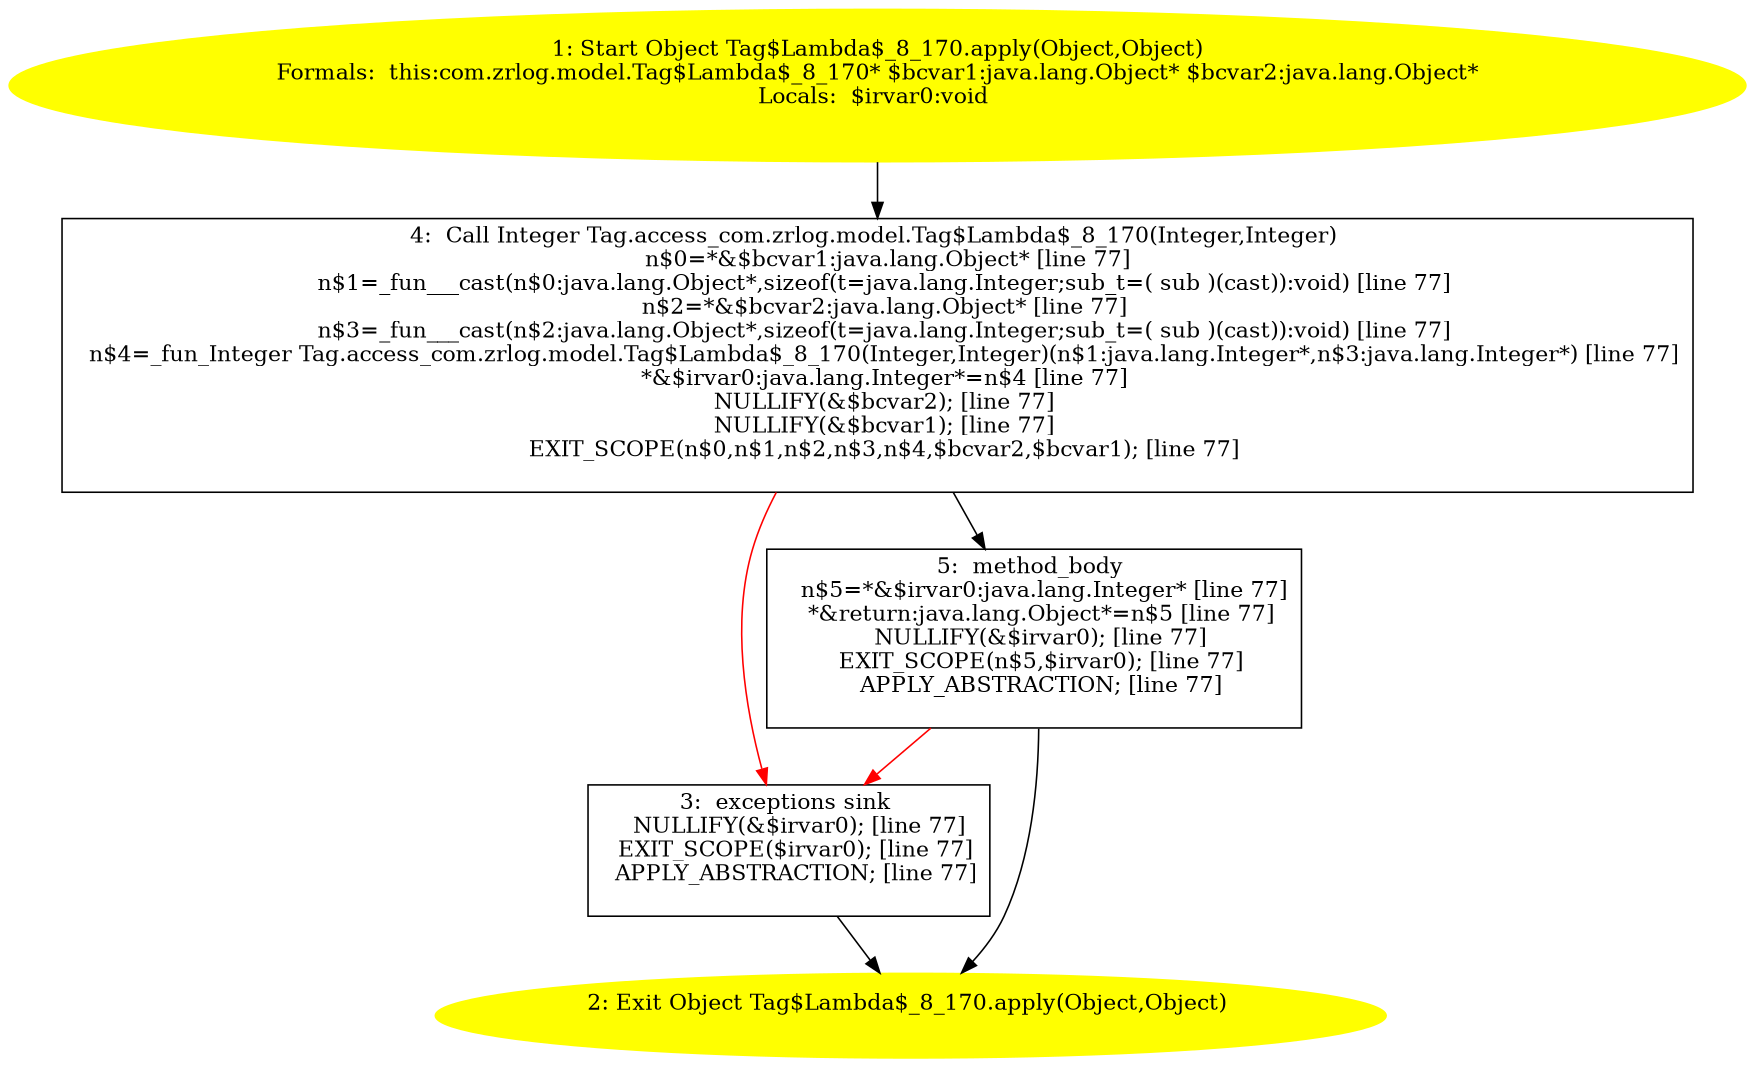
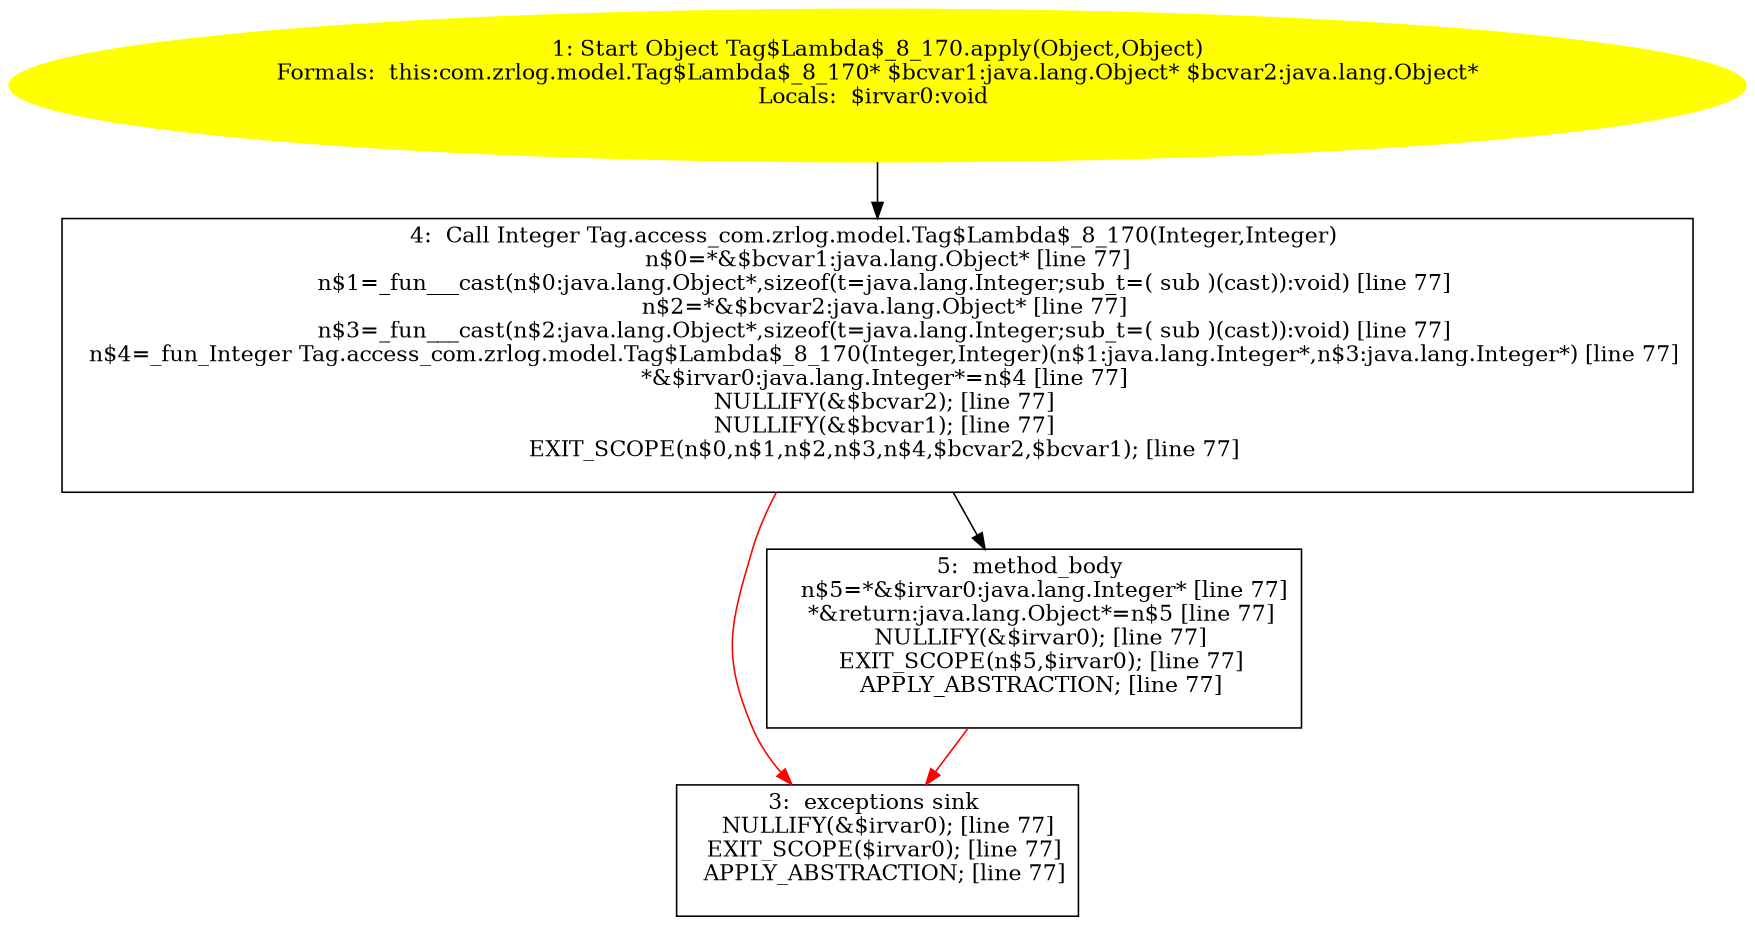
(911, 1016) -> none
